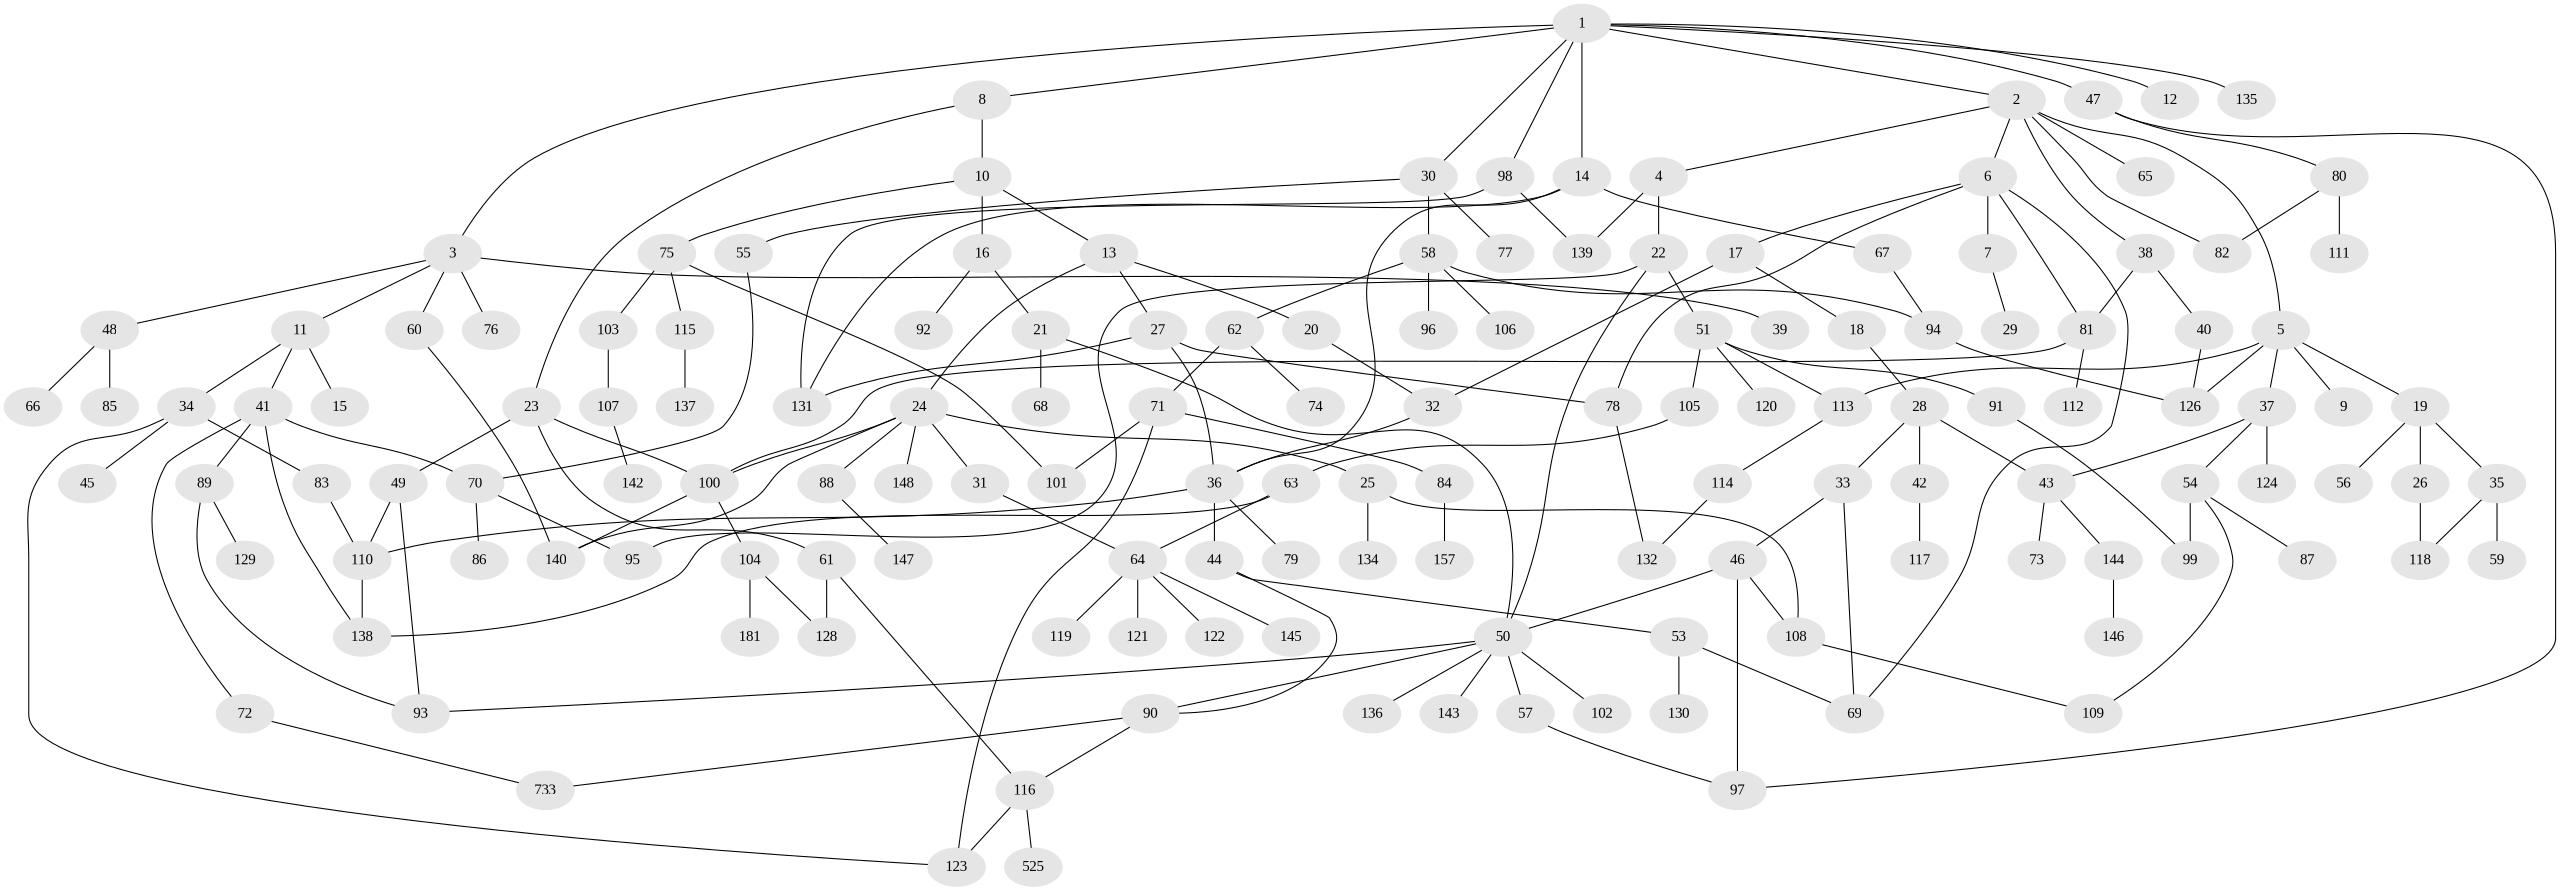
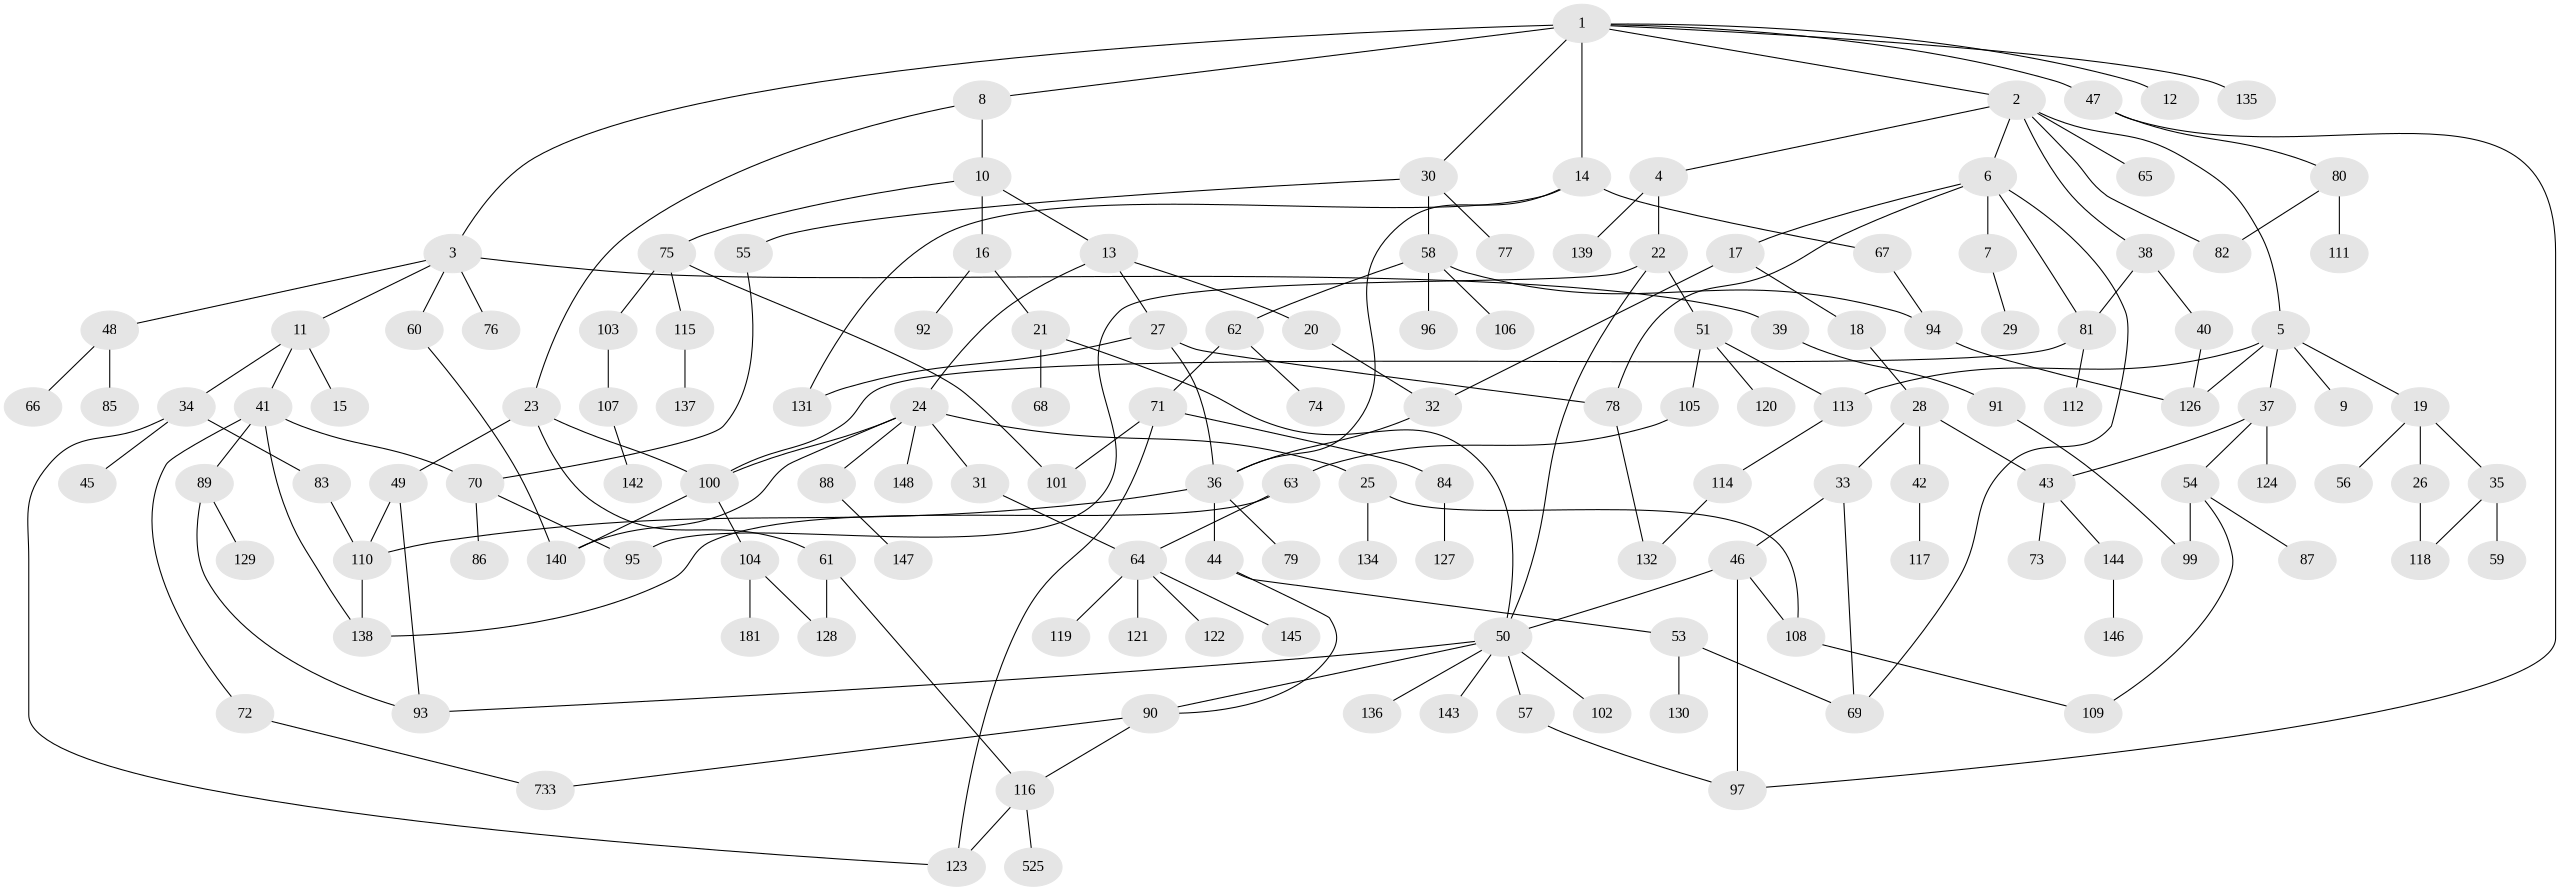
(1505, 177) -> none
(1850, 369) -> (1901, 371)
(1445, 560) -> (1445, 560)
